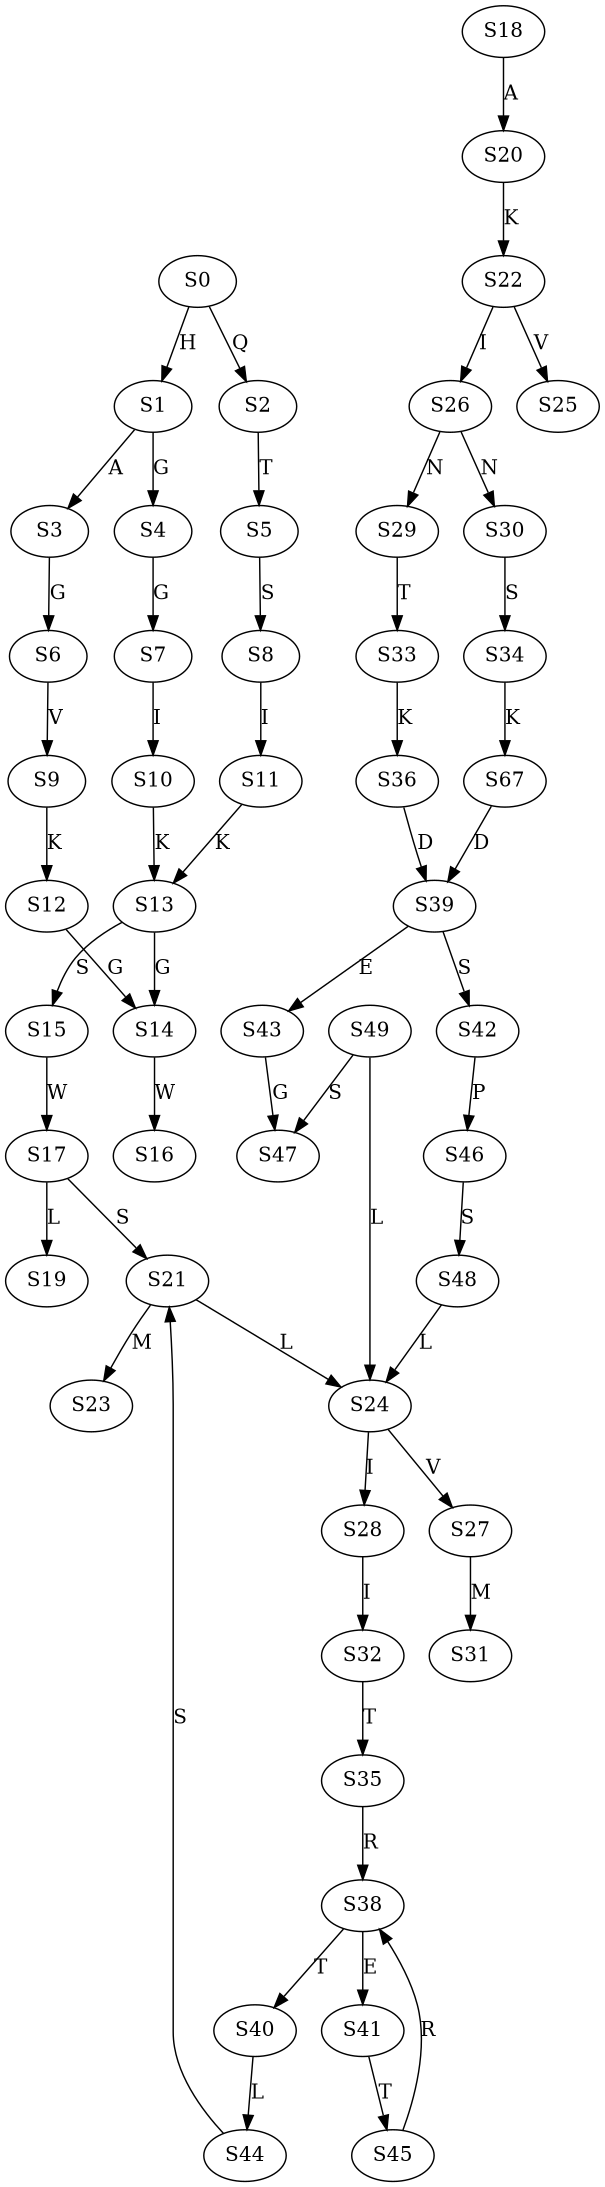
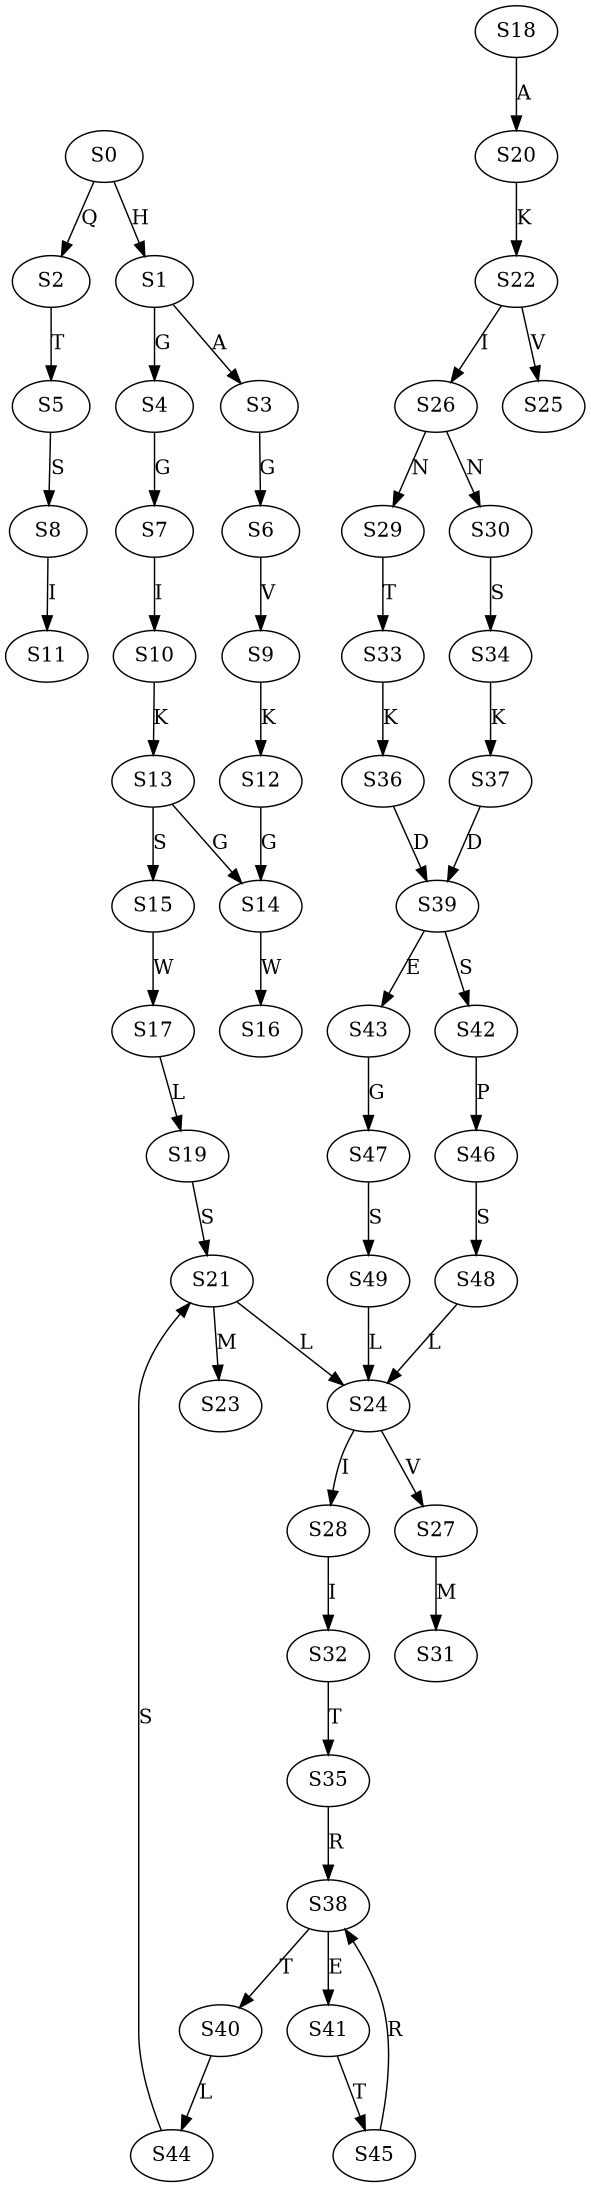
(505, 781) -> (491, 781)
(212, 838) -> none
(328, 1088) -> (369, 1211)
(102, 1213) -> (198, 1212)
